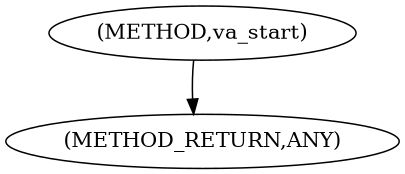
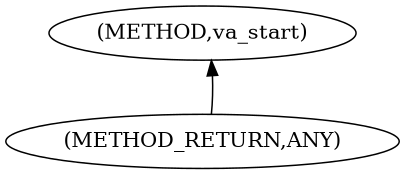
(192, 80) -> (213, 95)
